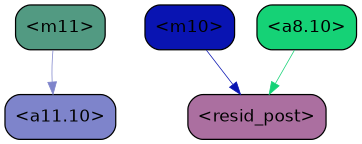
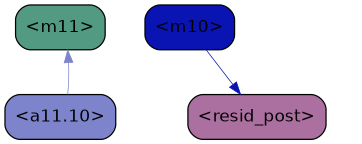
(307, 27) -> none
(52, 66) -> (69, 79)
